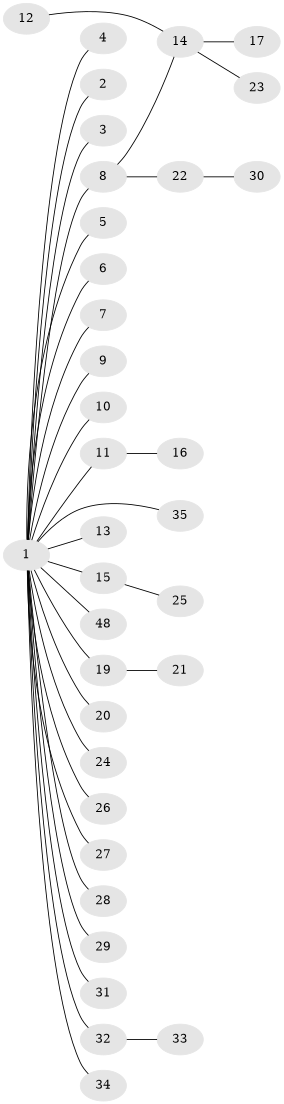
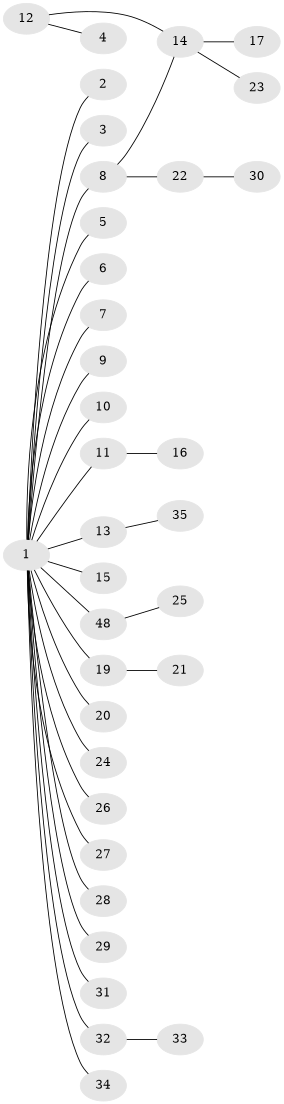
(45, 242) -> (65, 29)
(93, 506) -> (142, 524)
(142, 590) -> (142, 613)
